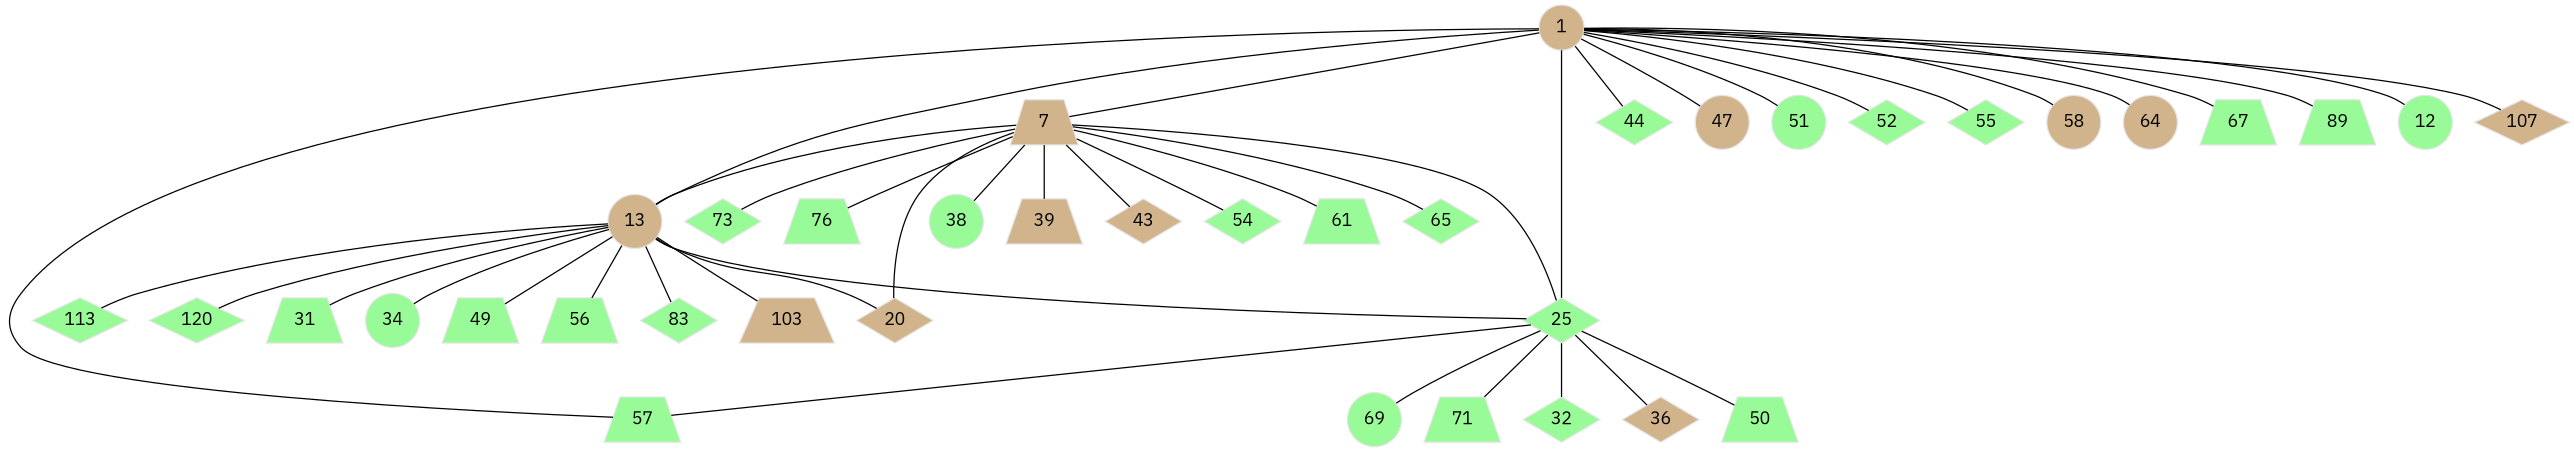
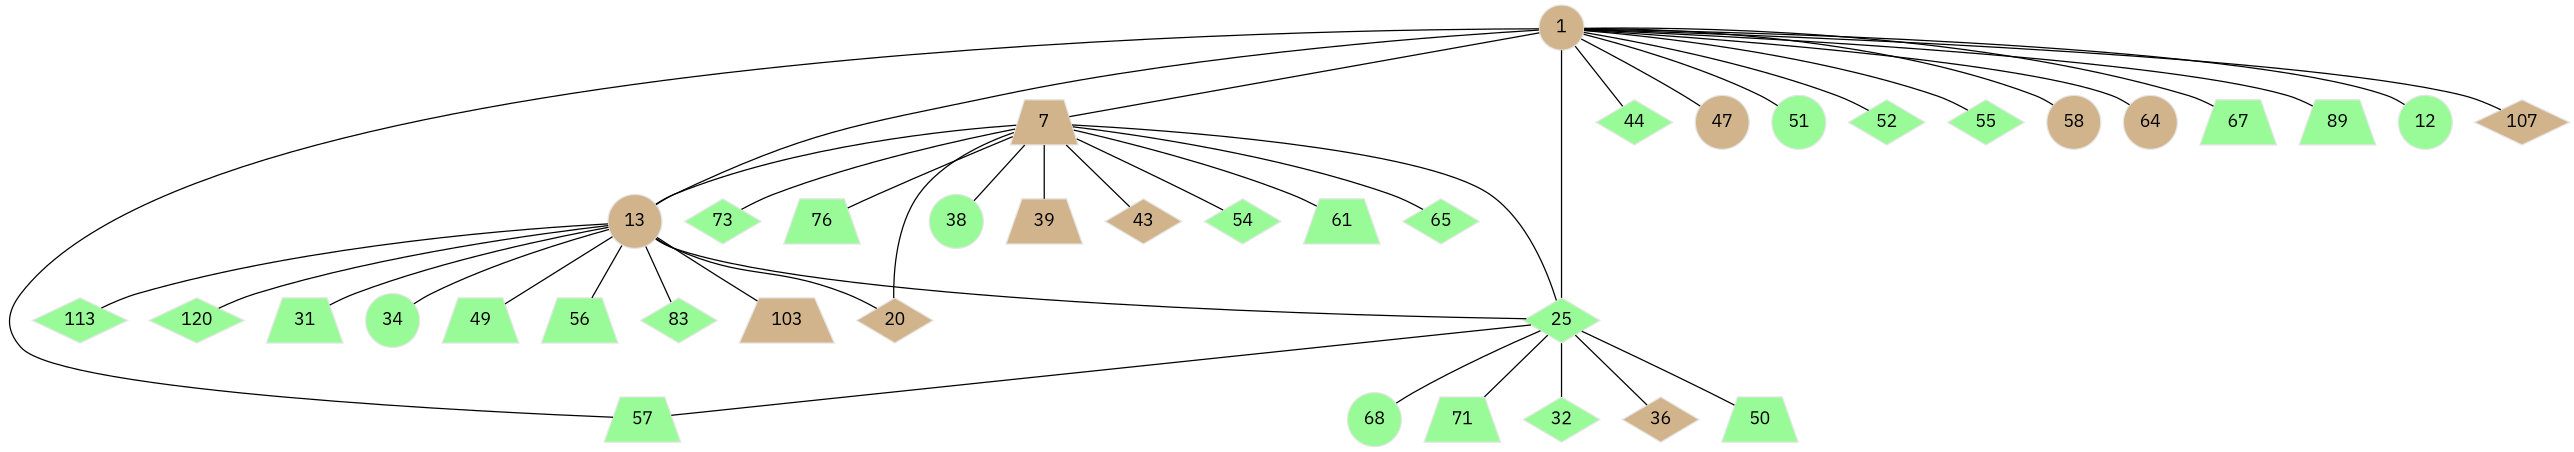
(1374, 420) -> (1374, 420)
